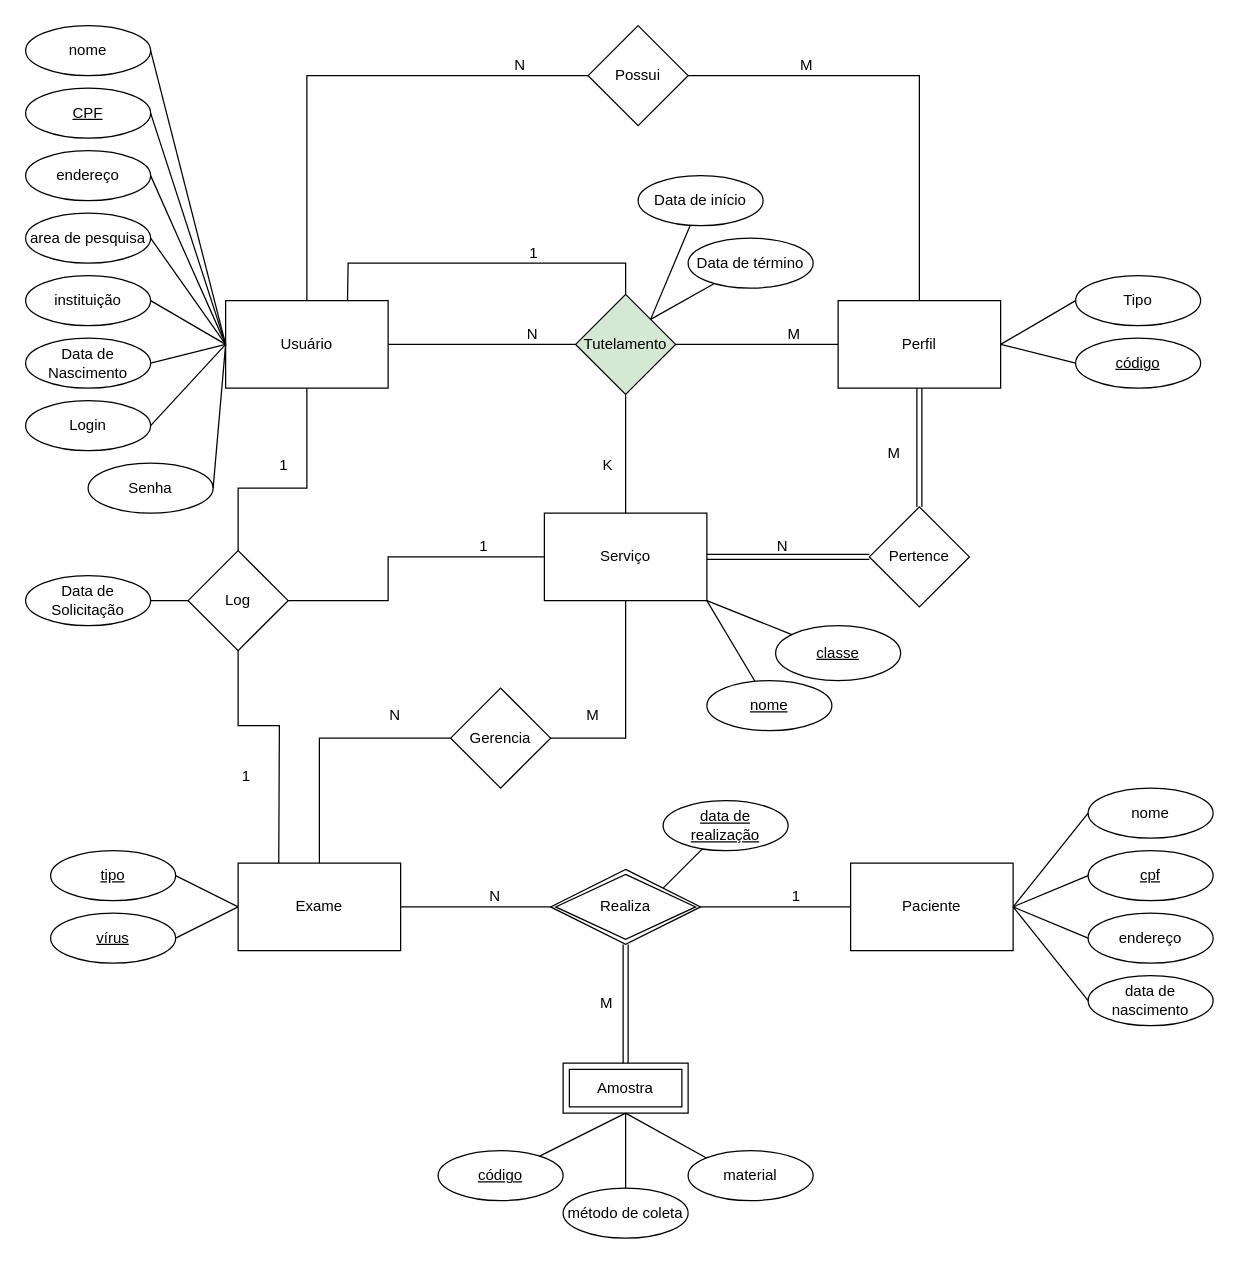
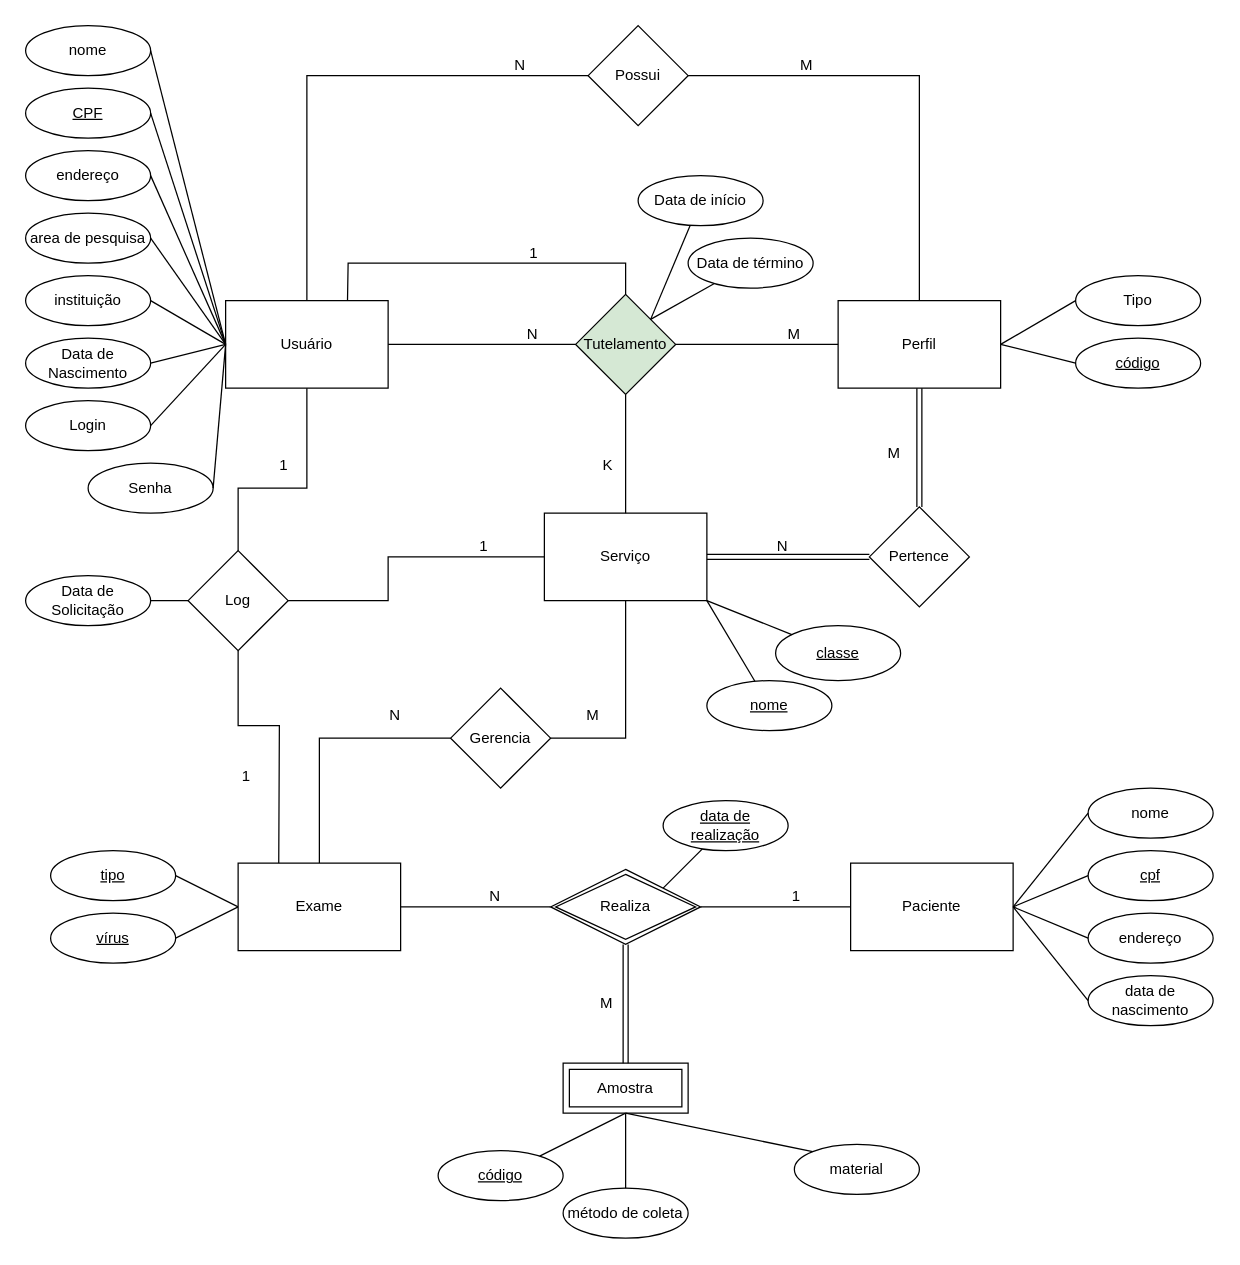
(751, 1176) -> (857, 1169)
